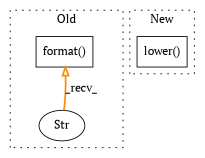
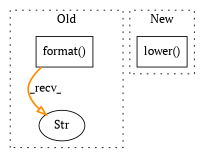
(65, 93) -> (28, 88)
